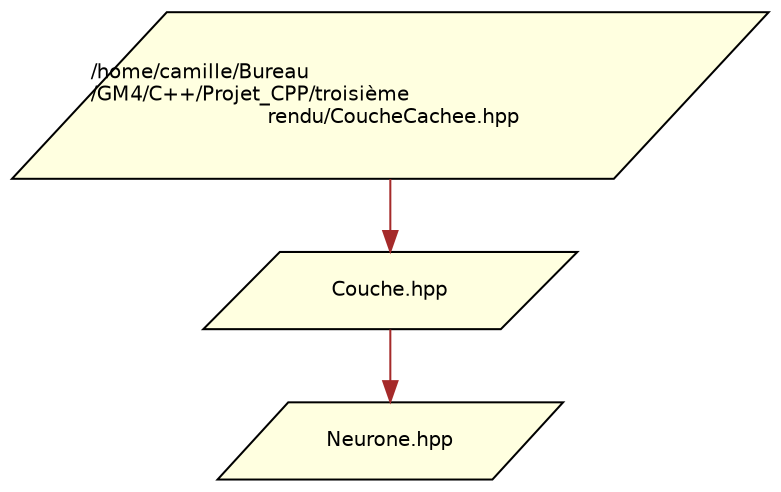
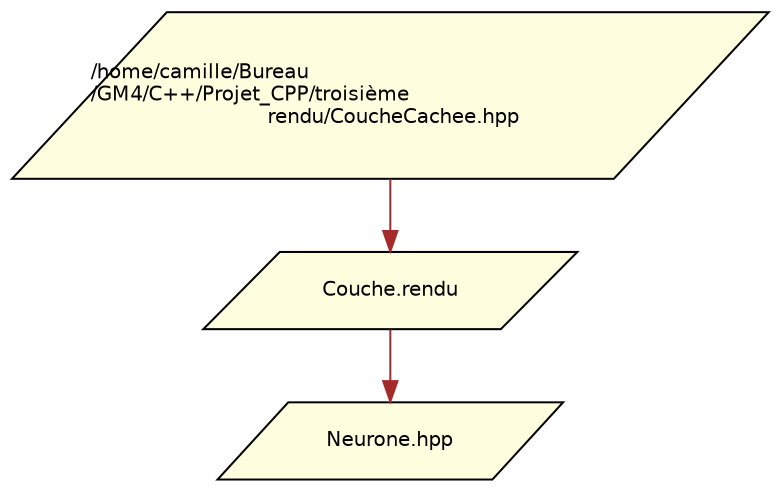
(390, 291) -> (390, 291)
